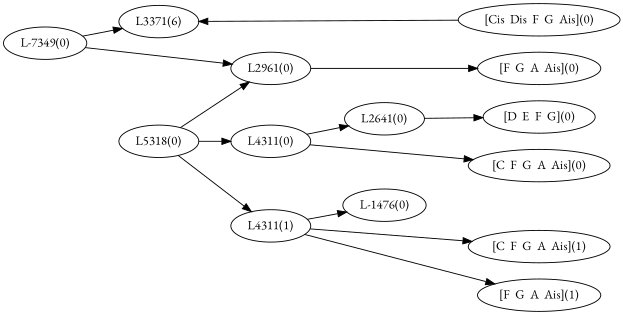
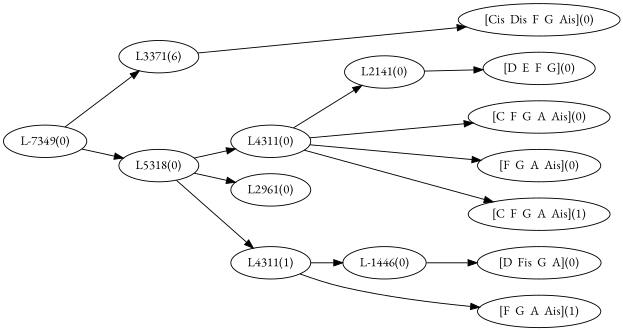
(333, 21) -> (327, 40)
(154, 55) -> (98, 153)
(390, 68) -> (391, 152)
(384, 119) -> (384, 72)
(384, 205) -> (384, 263)
(386, 235) -> (394, 175)
none -> (539, 263)
